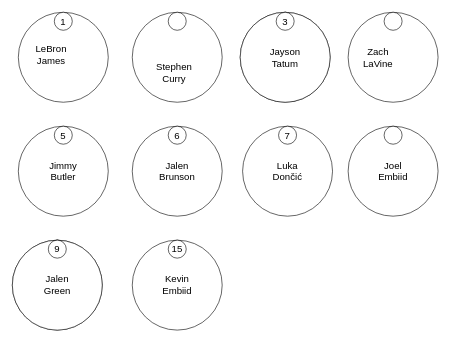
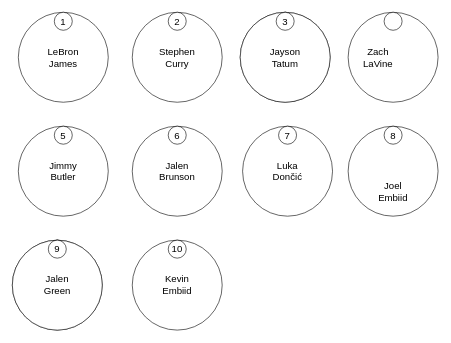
none -> (177, 21)
(51, 54) -> (63, 57)
(174, 72) -> (177, 57)
none -> (393, 135)
(393, 171) -> (393, 192)
(177, 249) -> (177, 249)
